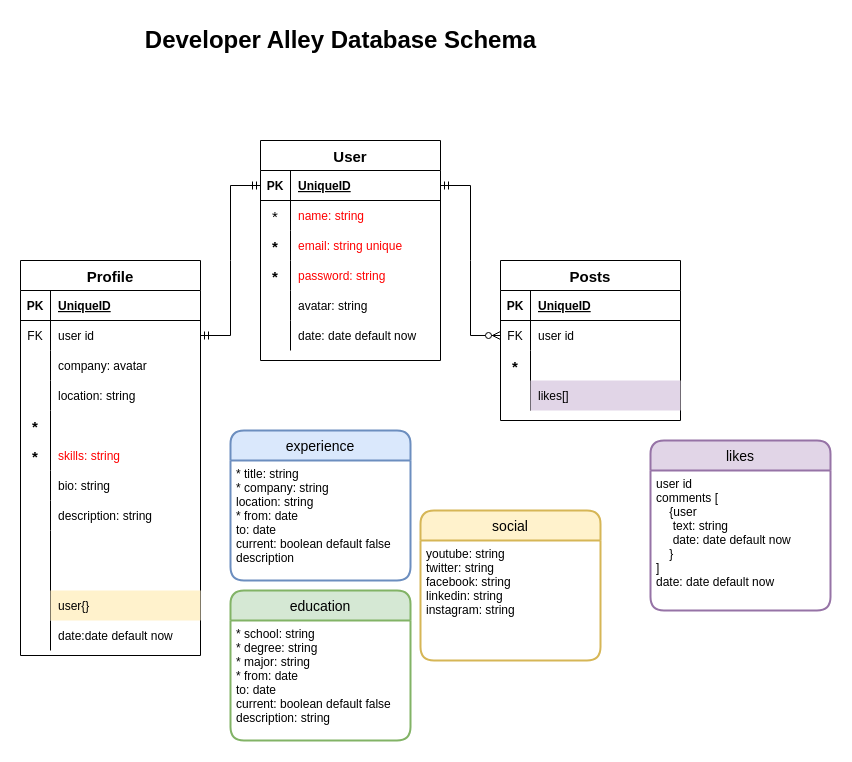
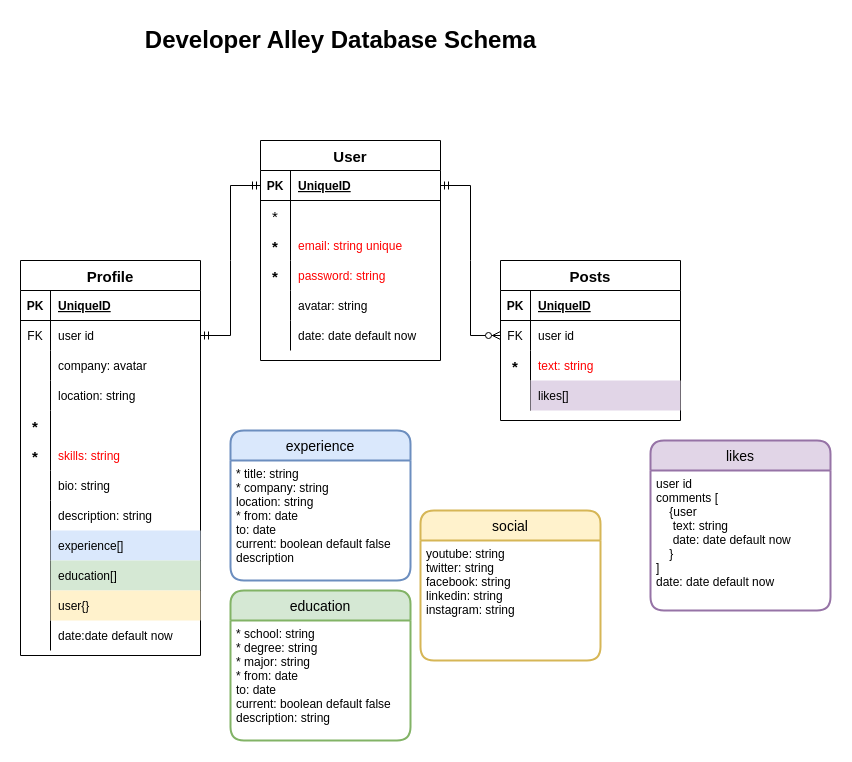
(366, 216) -> none
none -> (606, 366)
none -> (126, 546)
none -> (126, 576)
